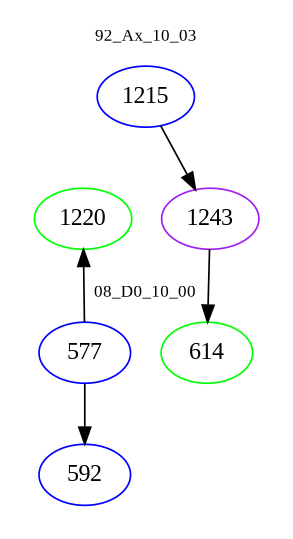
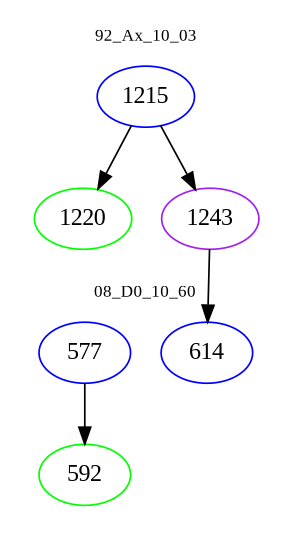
(146, 293) -> (146, 293)
(84, 295) -> (119, 150)
(207, 353) -> (207, 353)
(85, 475) -> (85, 475)
